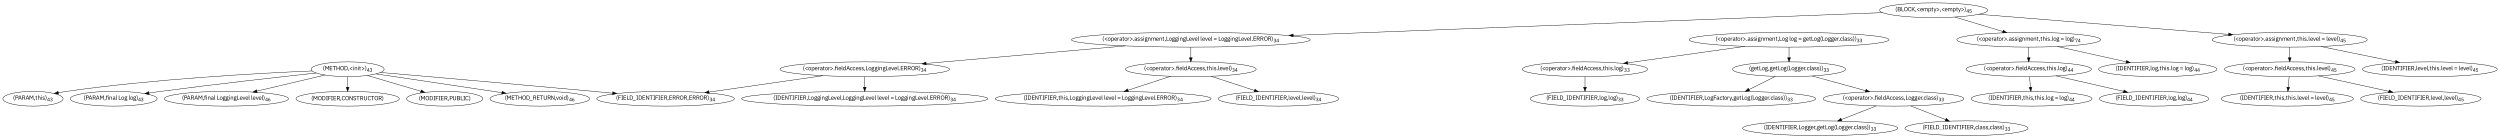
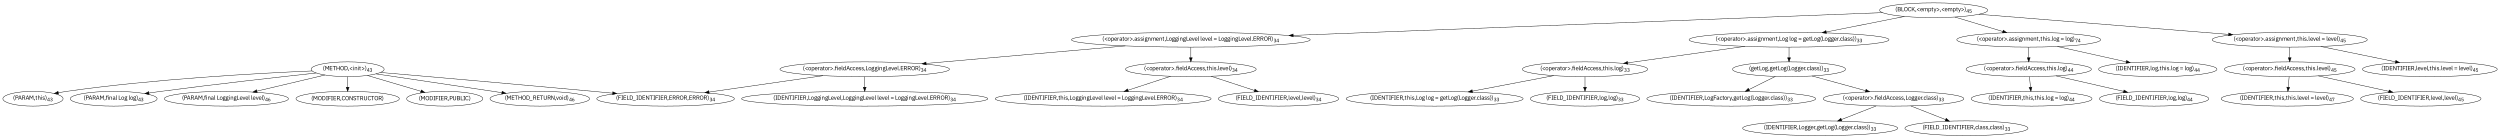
none -> (1865, 24)
(2332, 98) -> (2332, 98)
none -> (1435, 99)
